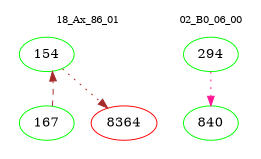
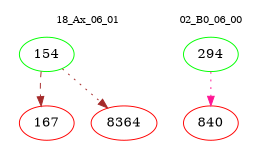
(88, 21) -> (88, 21)
(53, 94) -> (40, 84)
(47, 123) -> (47, 123)
(211, 123) -> (211, 123)
